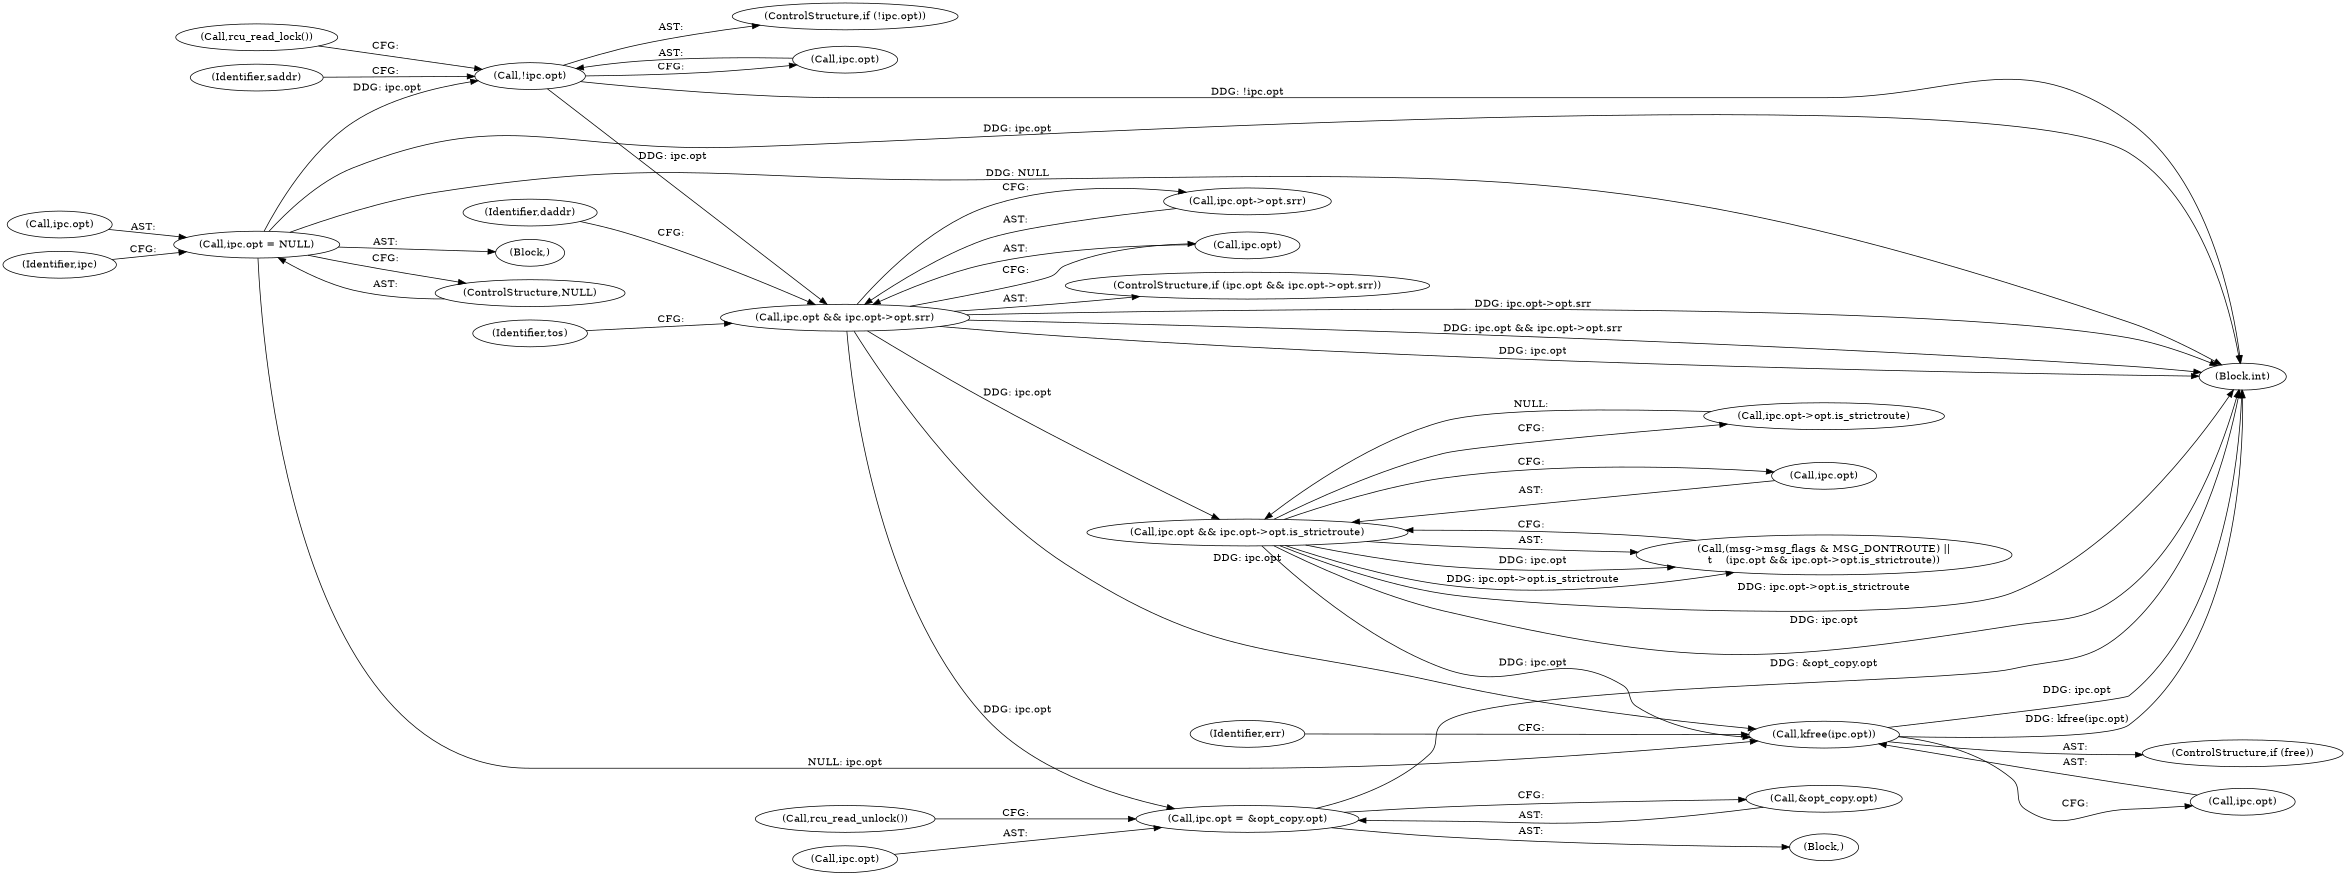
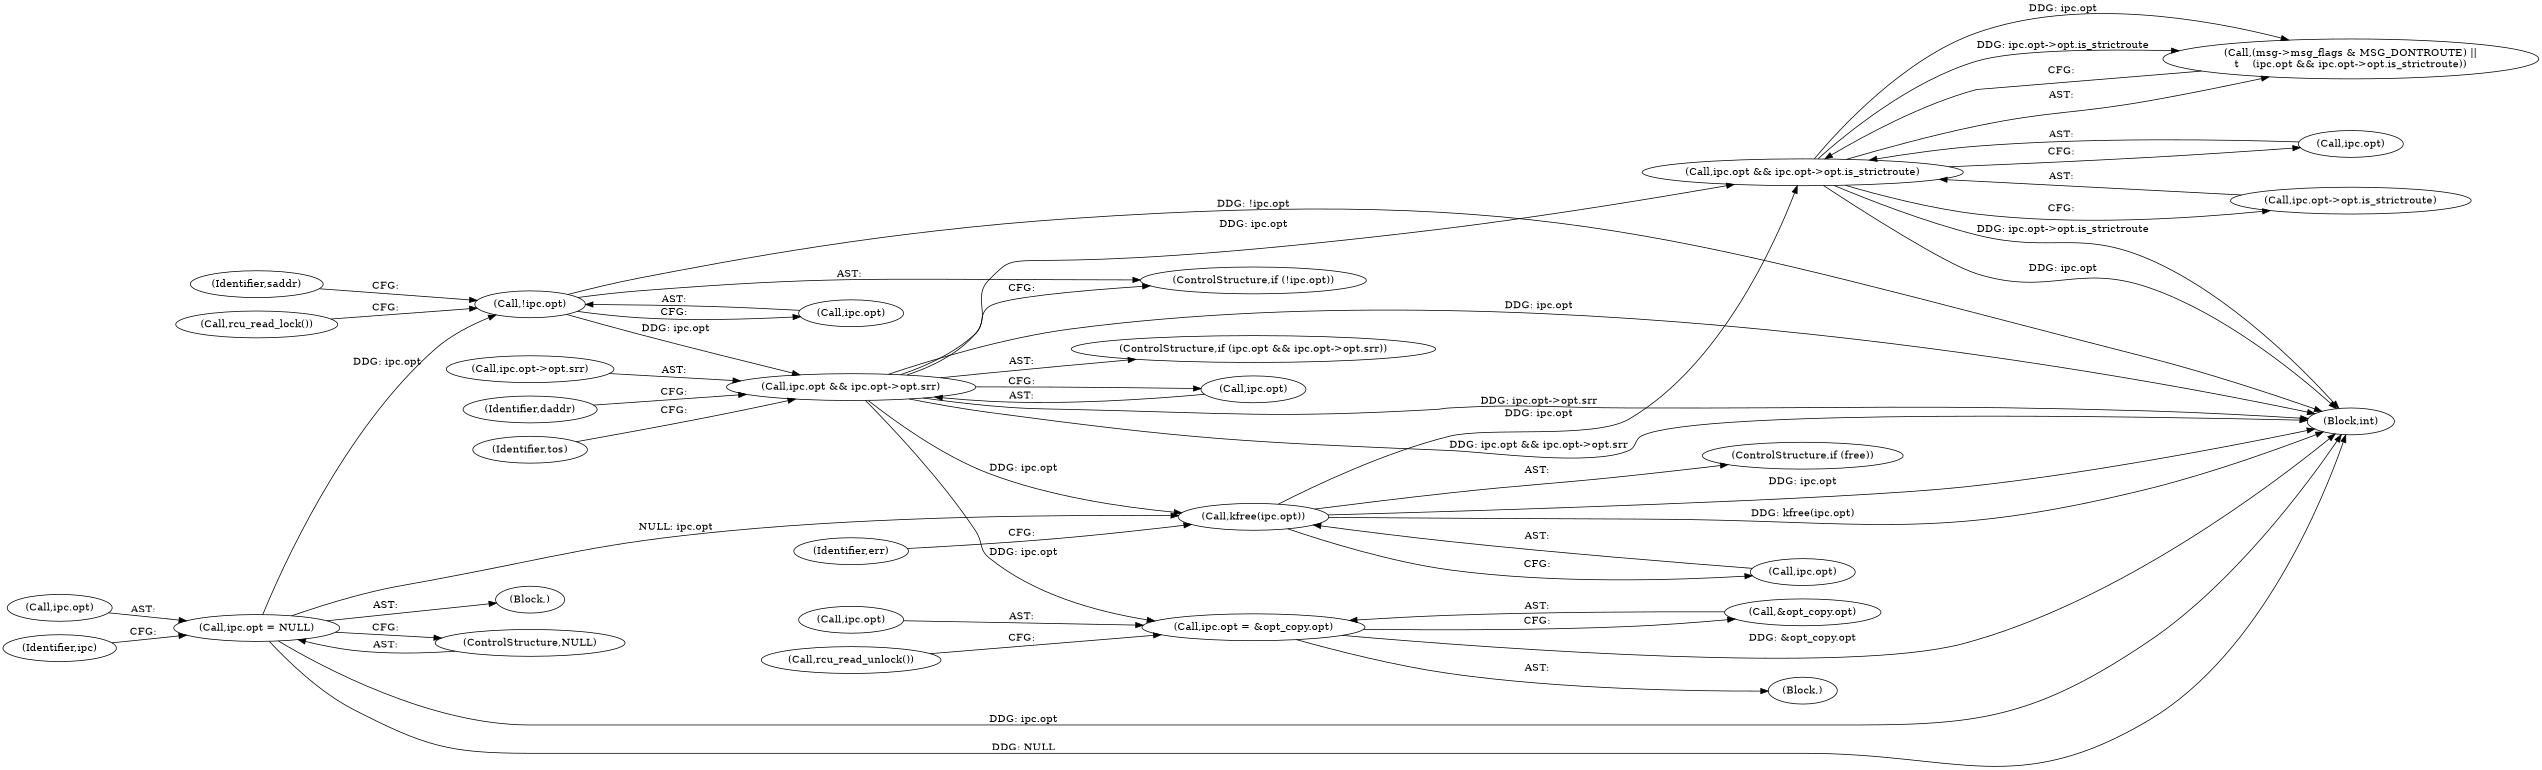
(1001, 203) -> (1007, 301)
(1533, 405) -> (2063, 176)
(1493, 677) -> (1590, 429)
